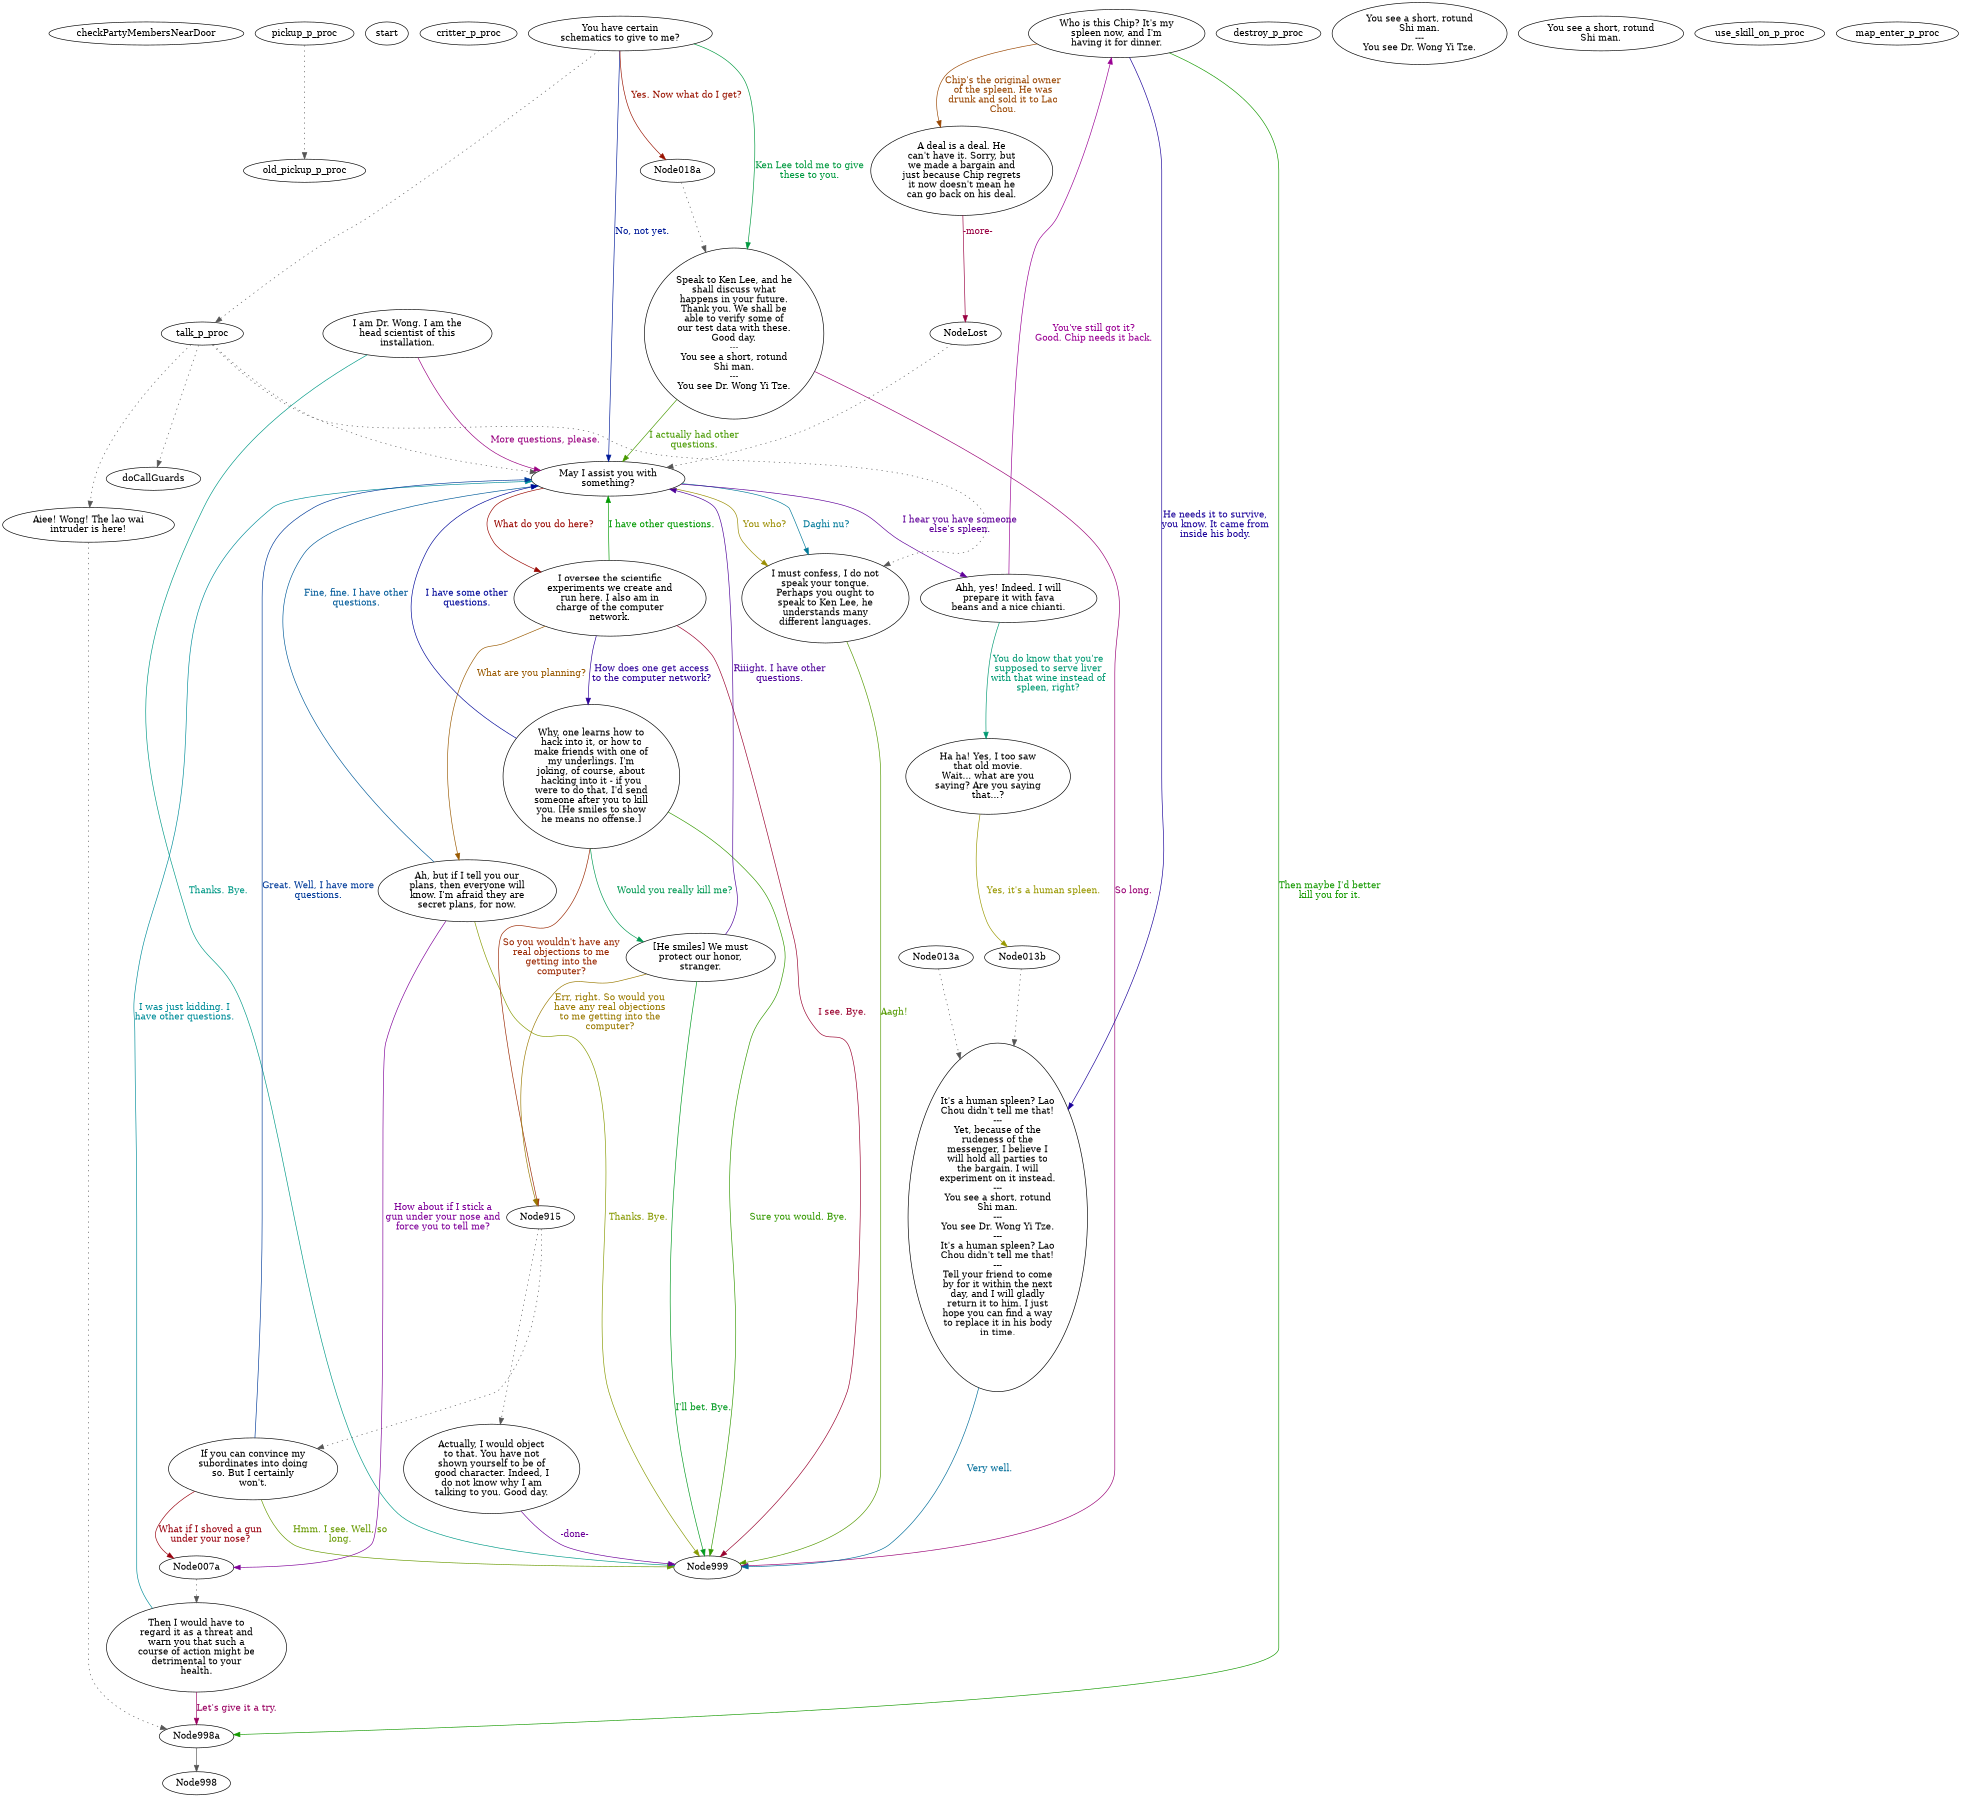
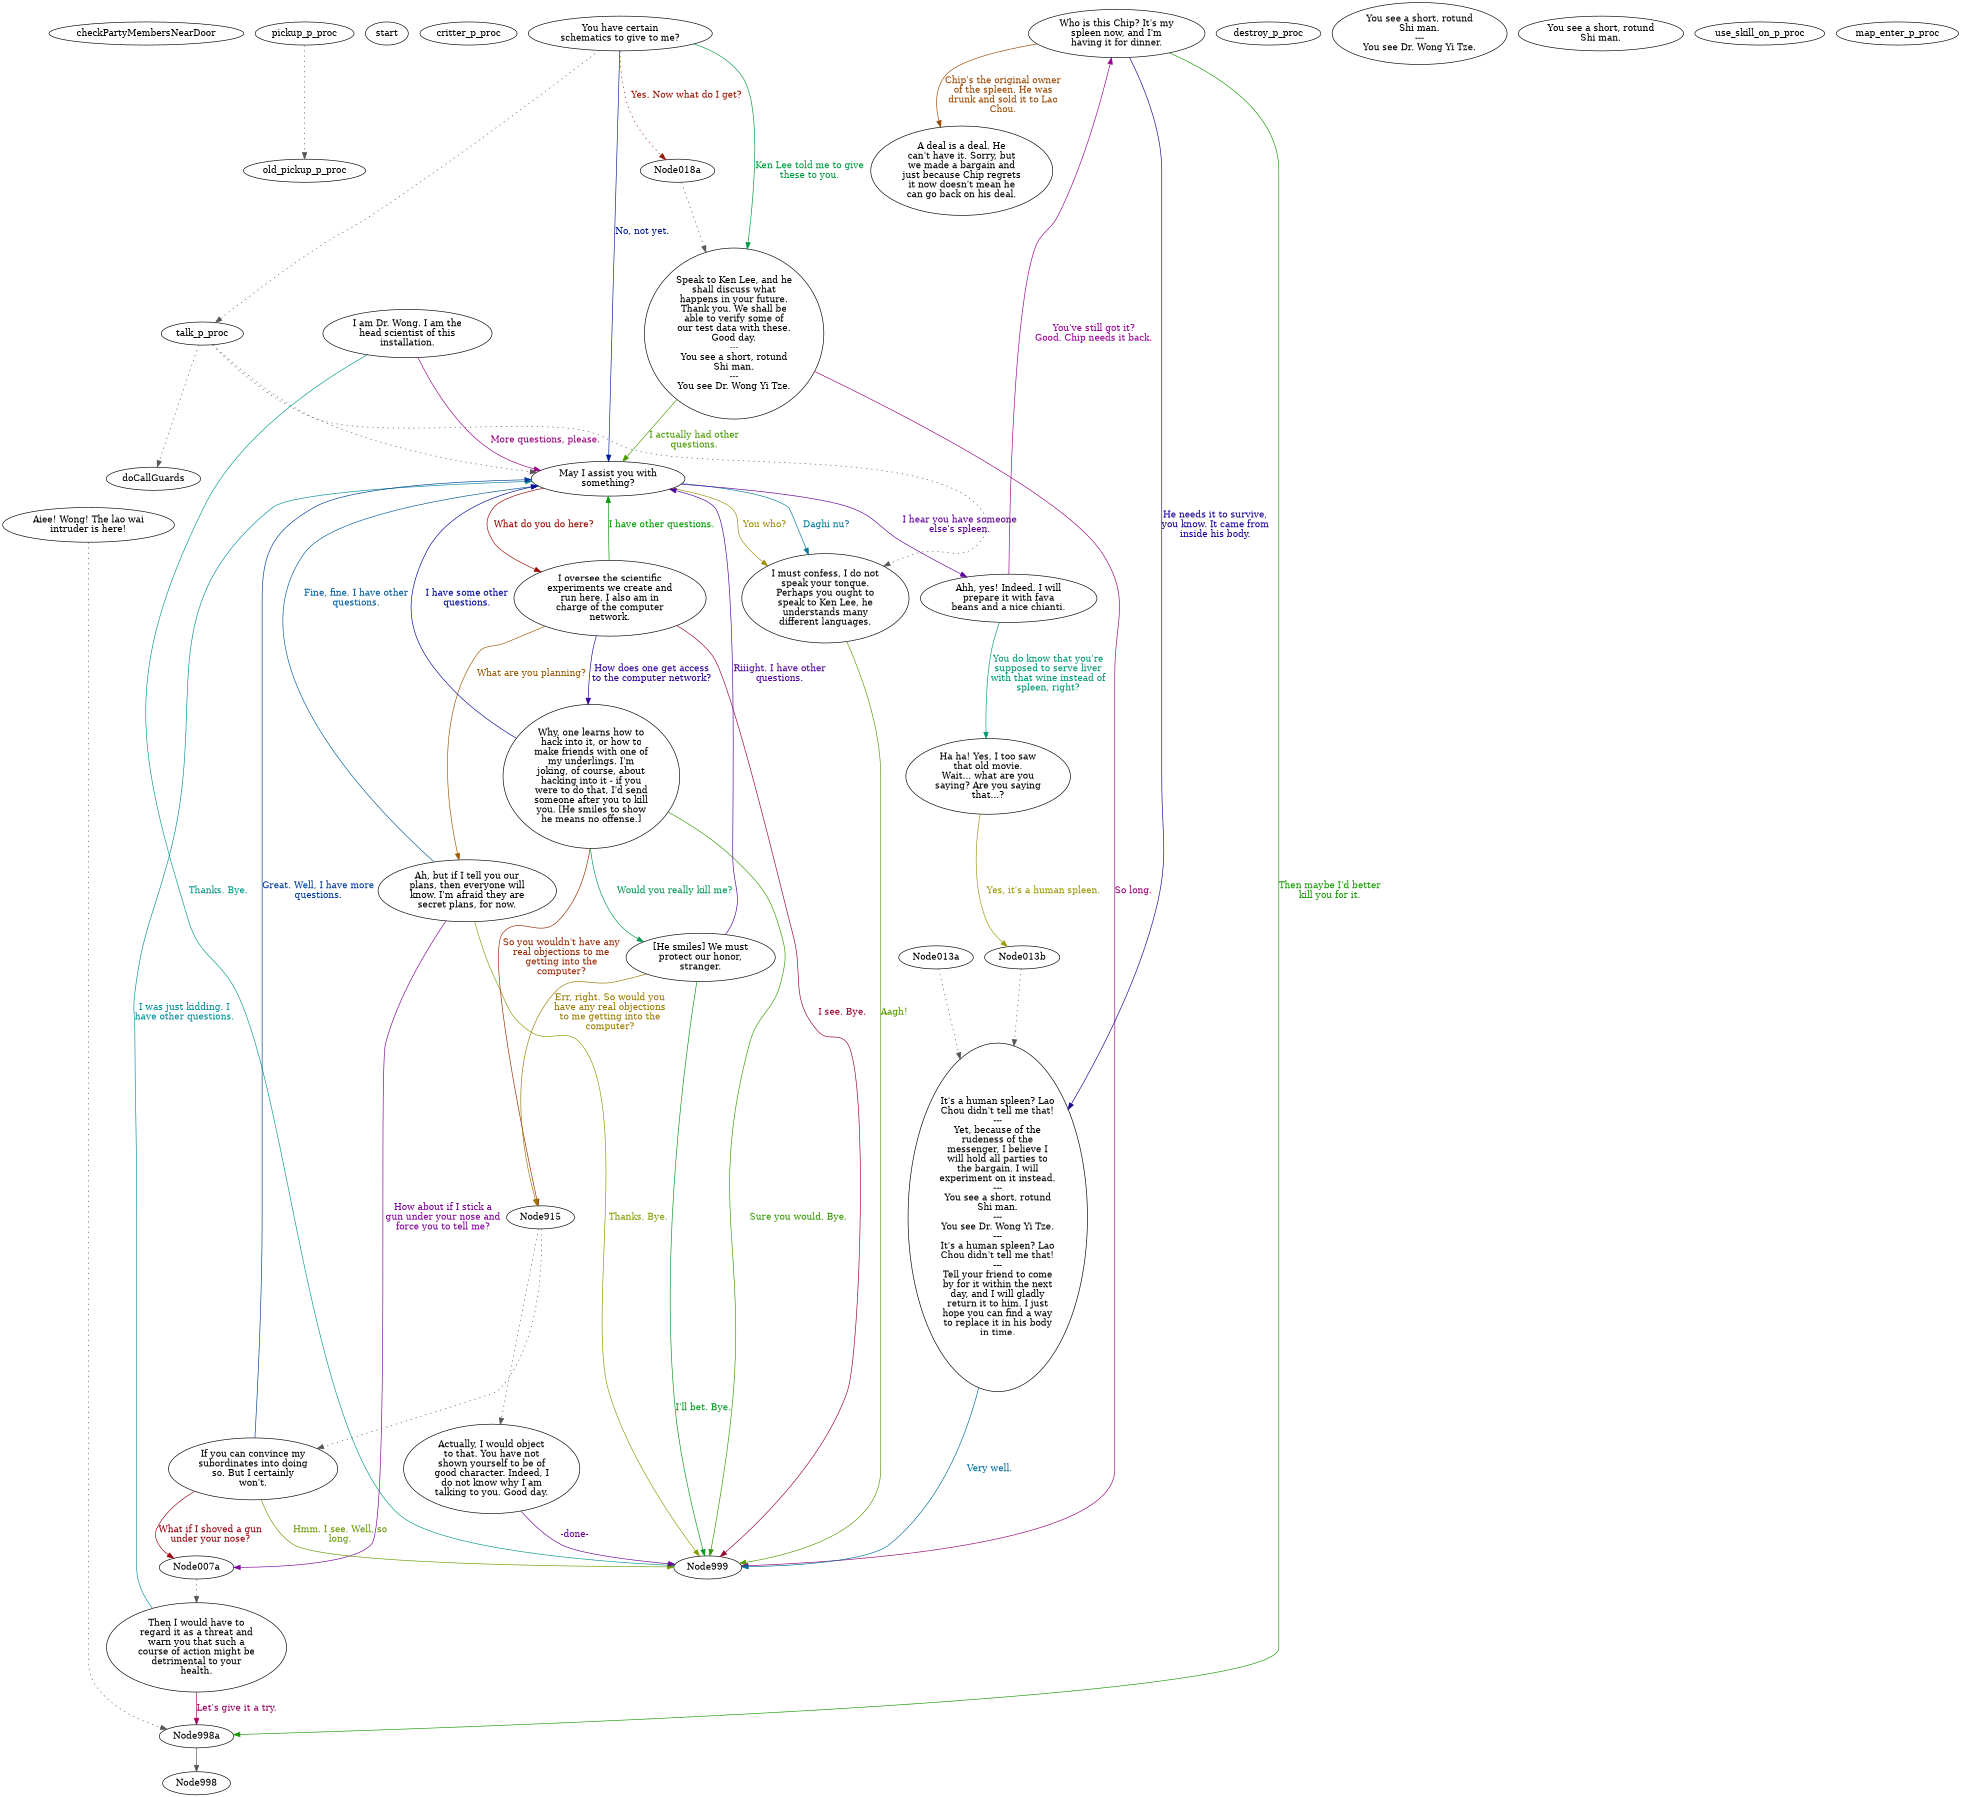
(629, 108) -> (629, 108)
(966, 334) -> none
(128, 416) -> none
